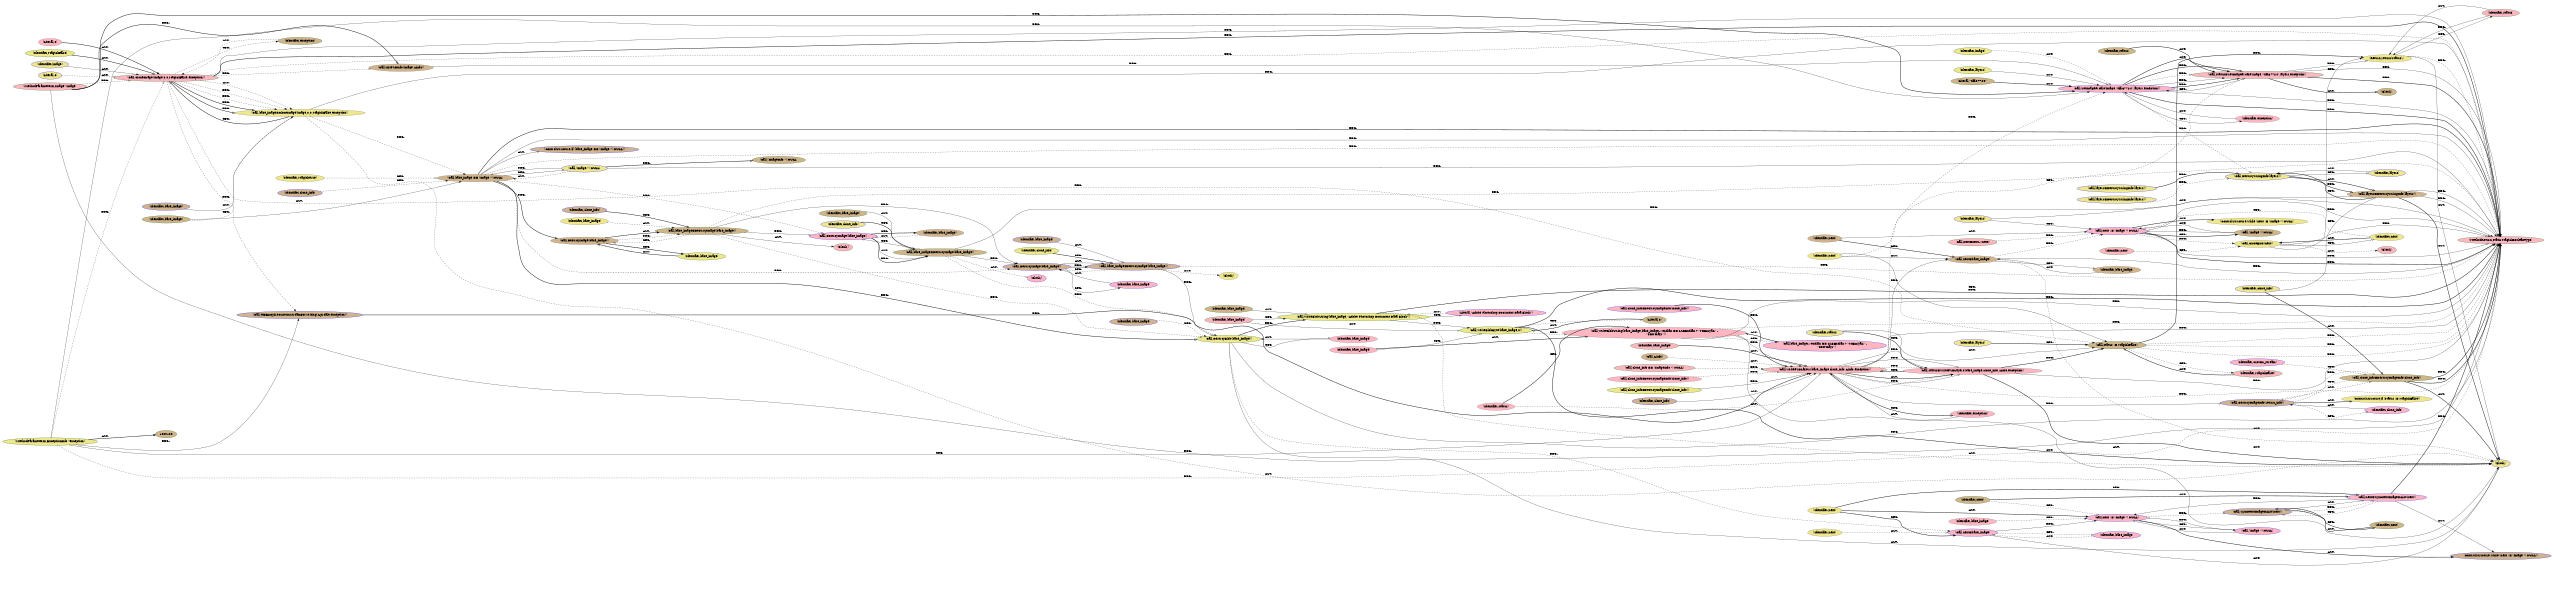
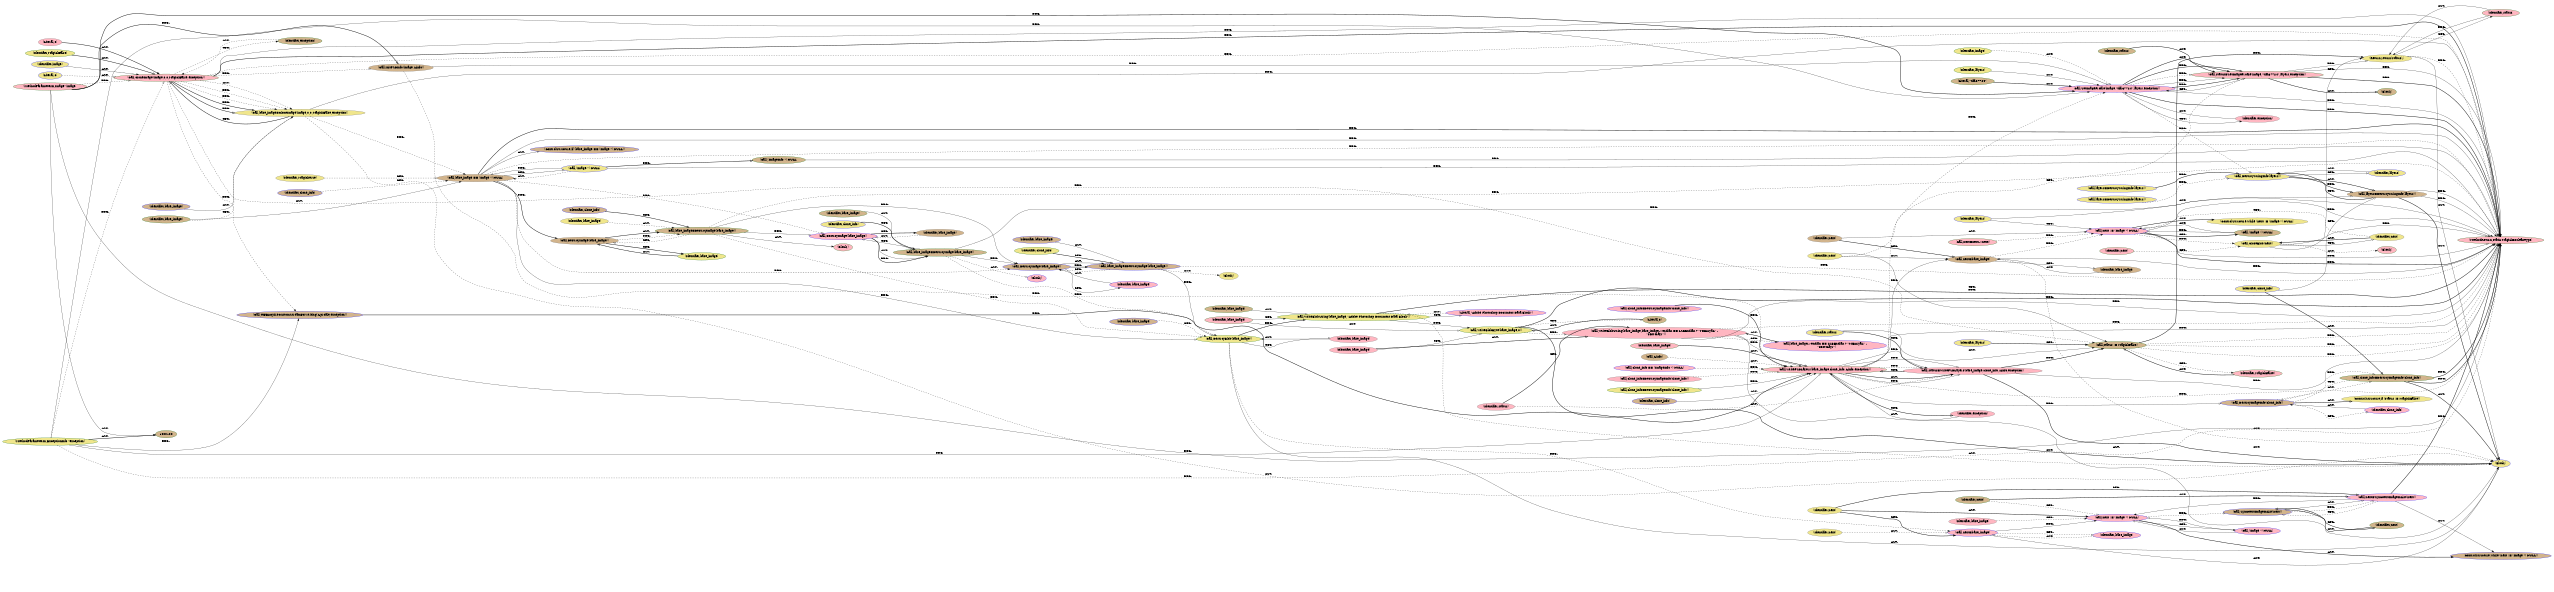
(810, 286) -> (810, 286)
none -> (60, 291)
none -> (1047, 296)
(2257, 362) -> none
(1654, 368) -> (1654, 368)
(2257, 403) -> (2257, 403)
(1912, 432) -> (1676, 160)
(940, 453) -> (940, 453)
